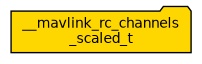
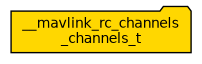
(101, 32) -> (101, 32)
